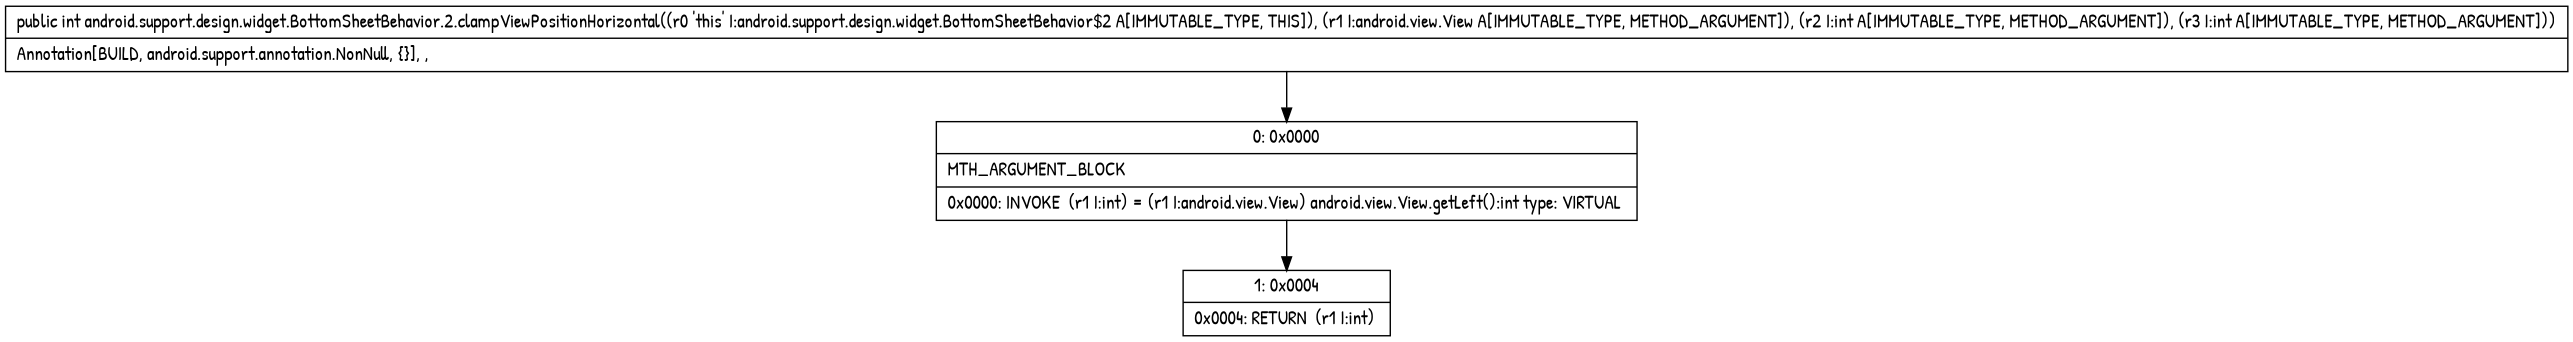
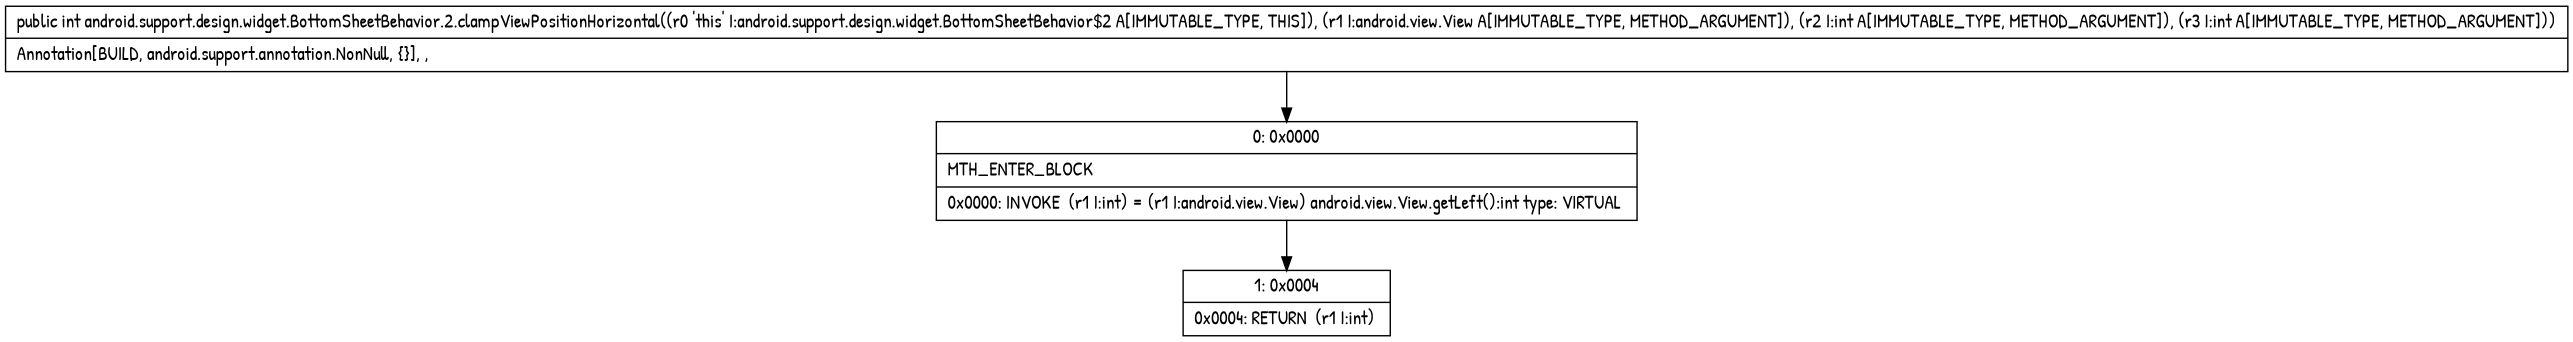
(1037, 170) -> (1021, 170)
